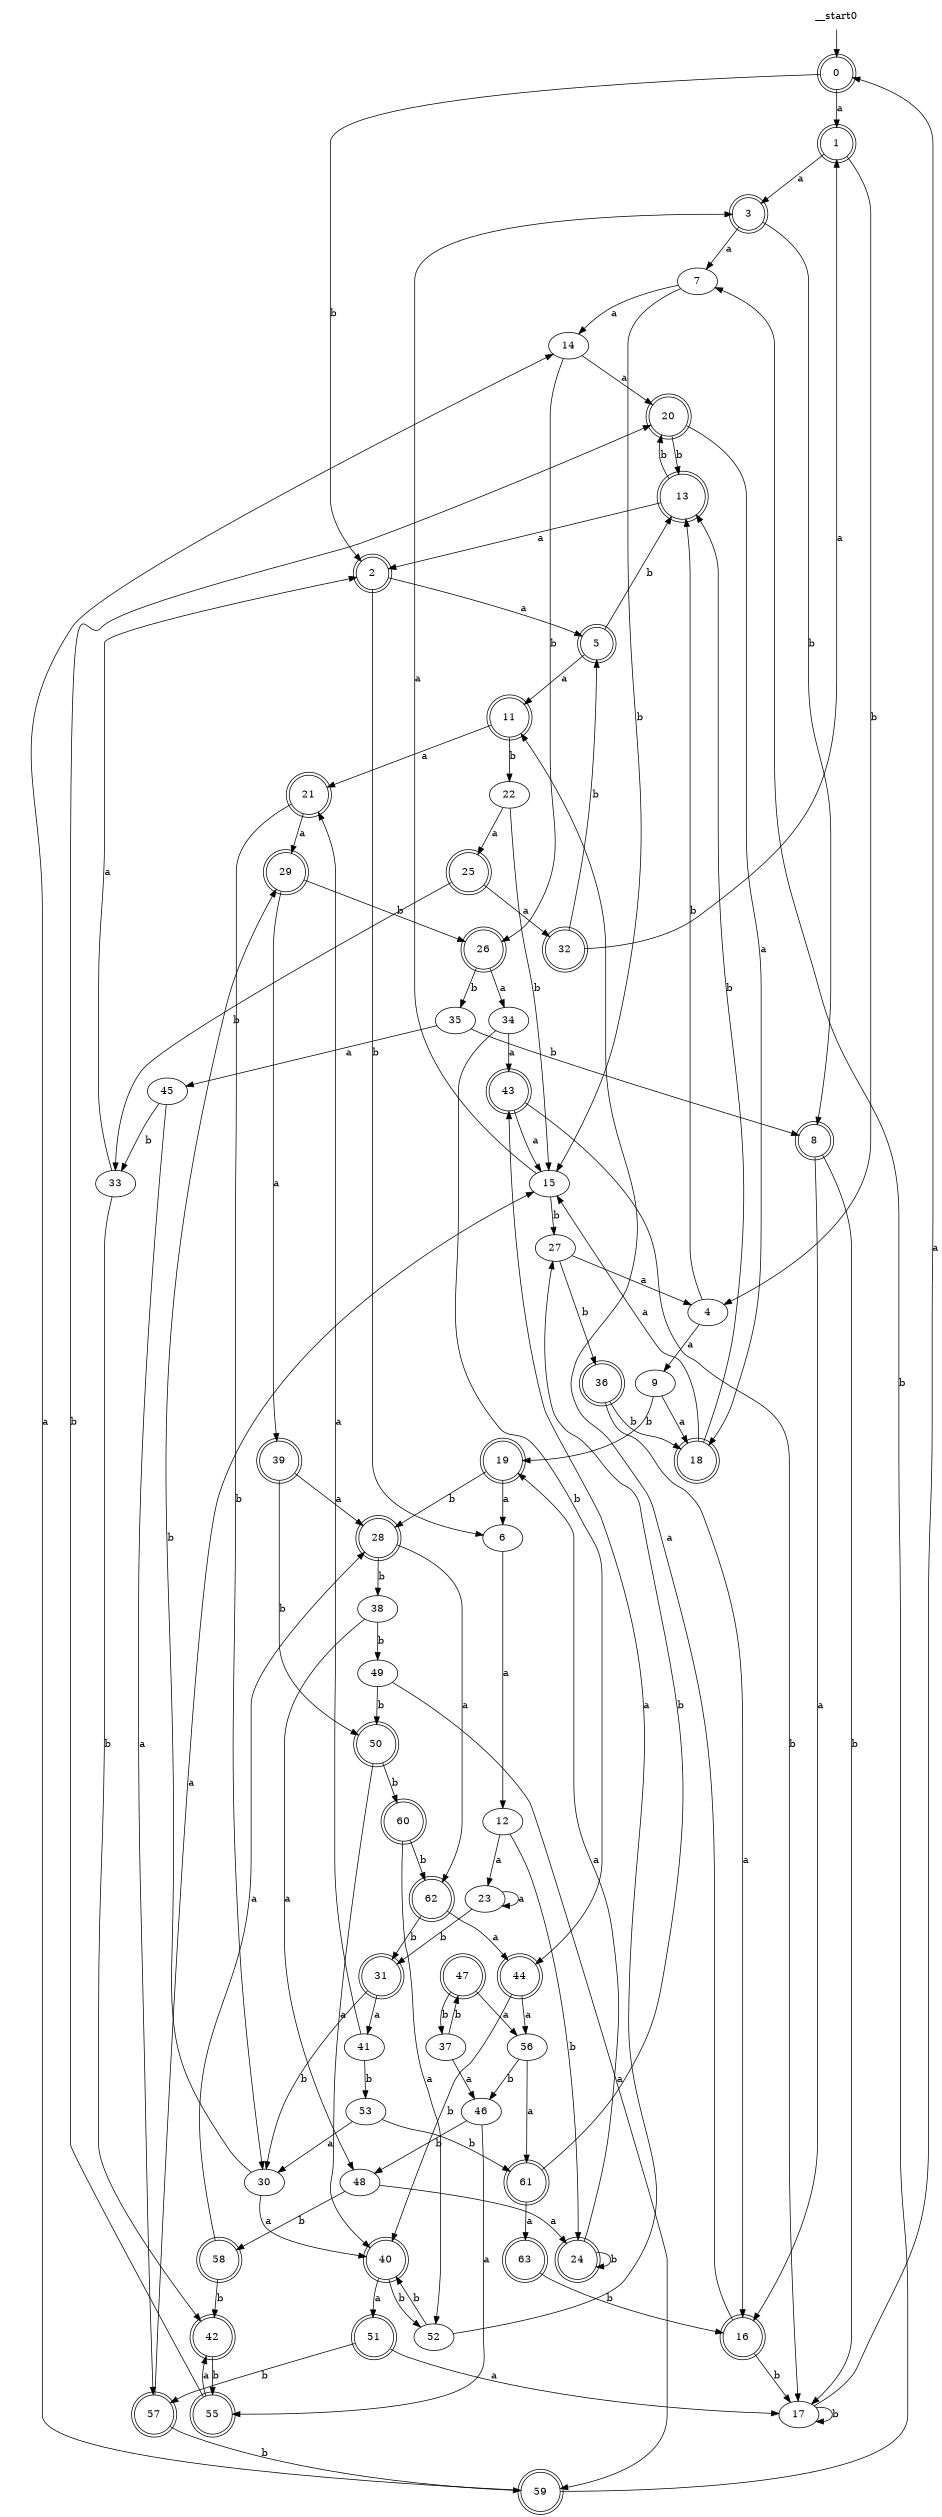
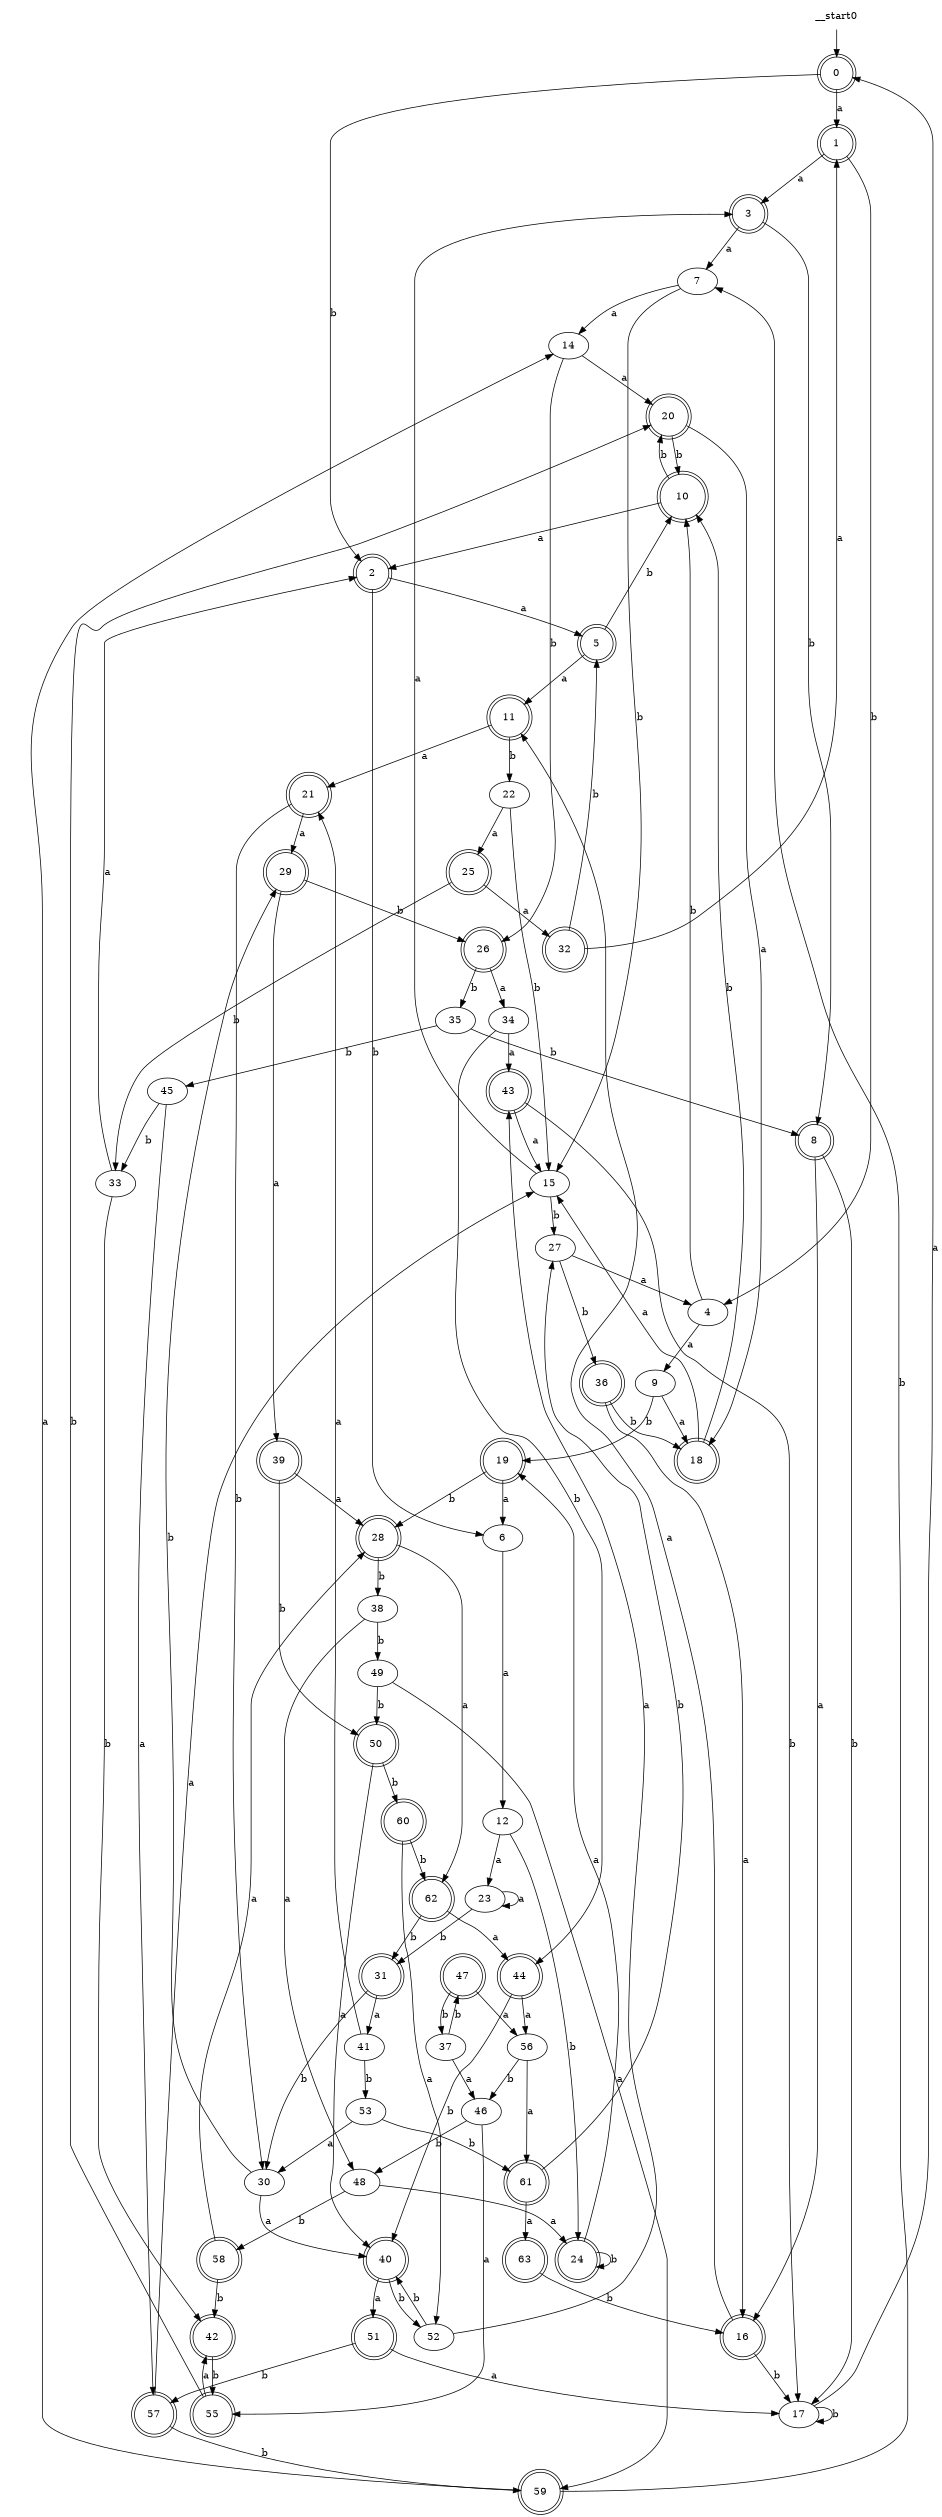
(683, 497) -> (683, 497)
(349, 1053) -> (349, 1053)
